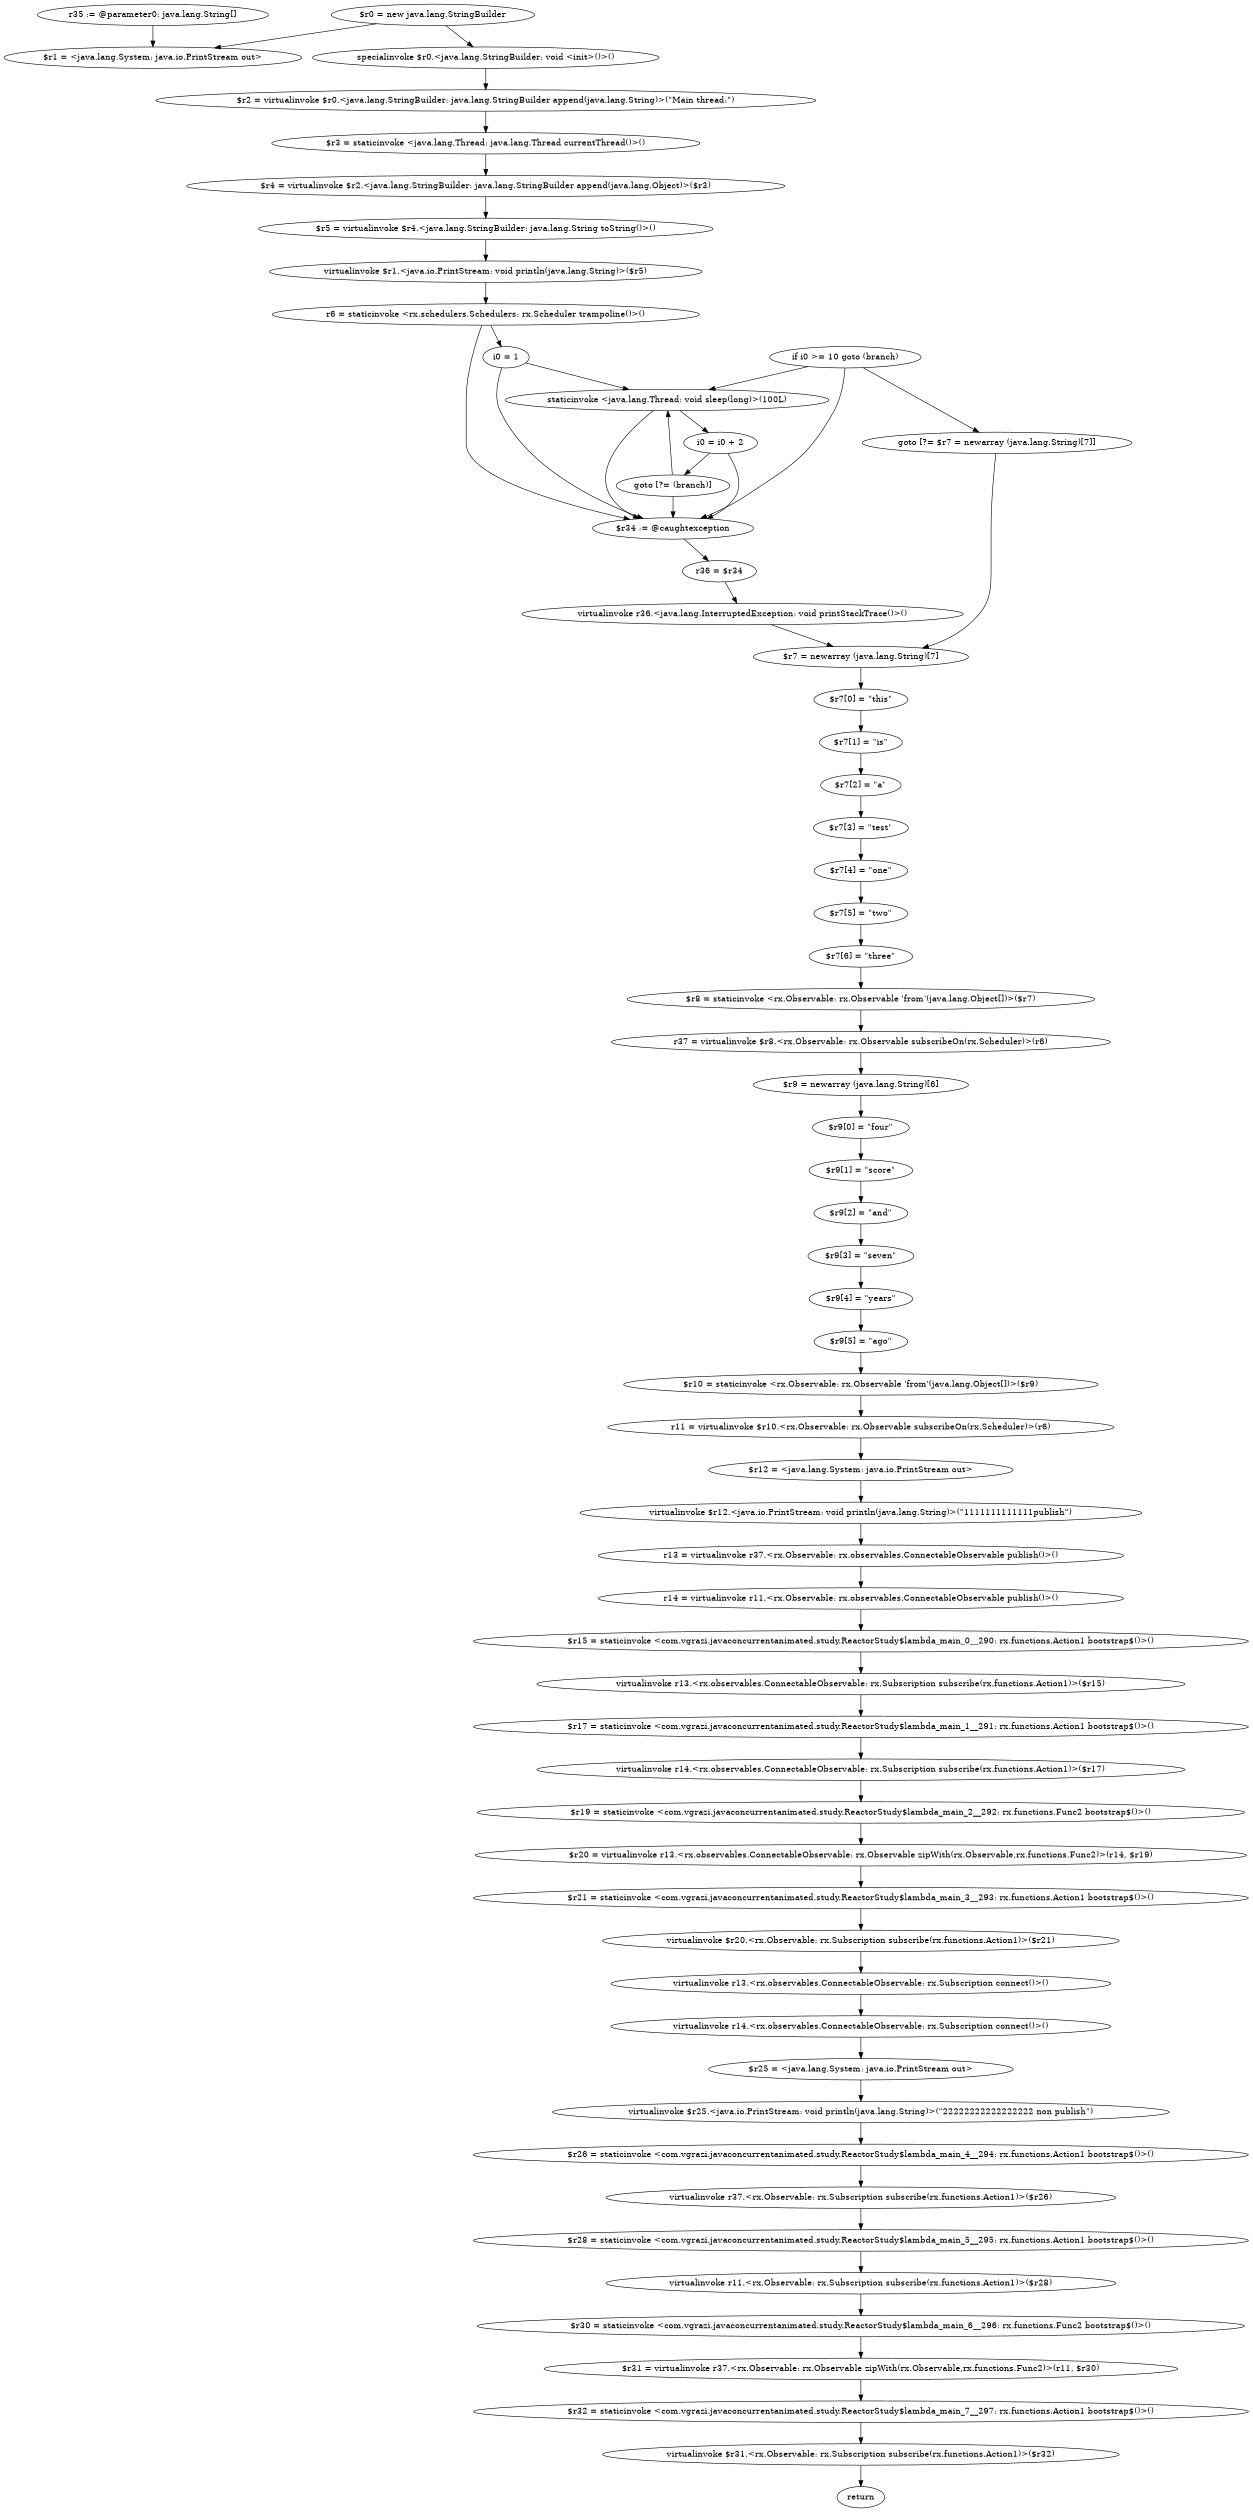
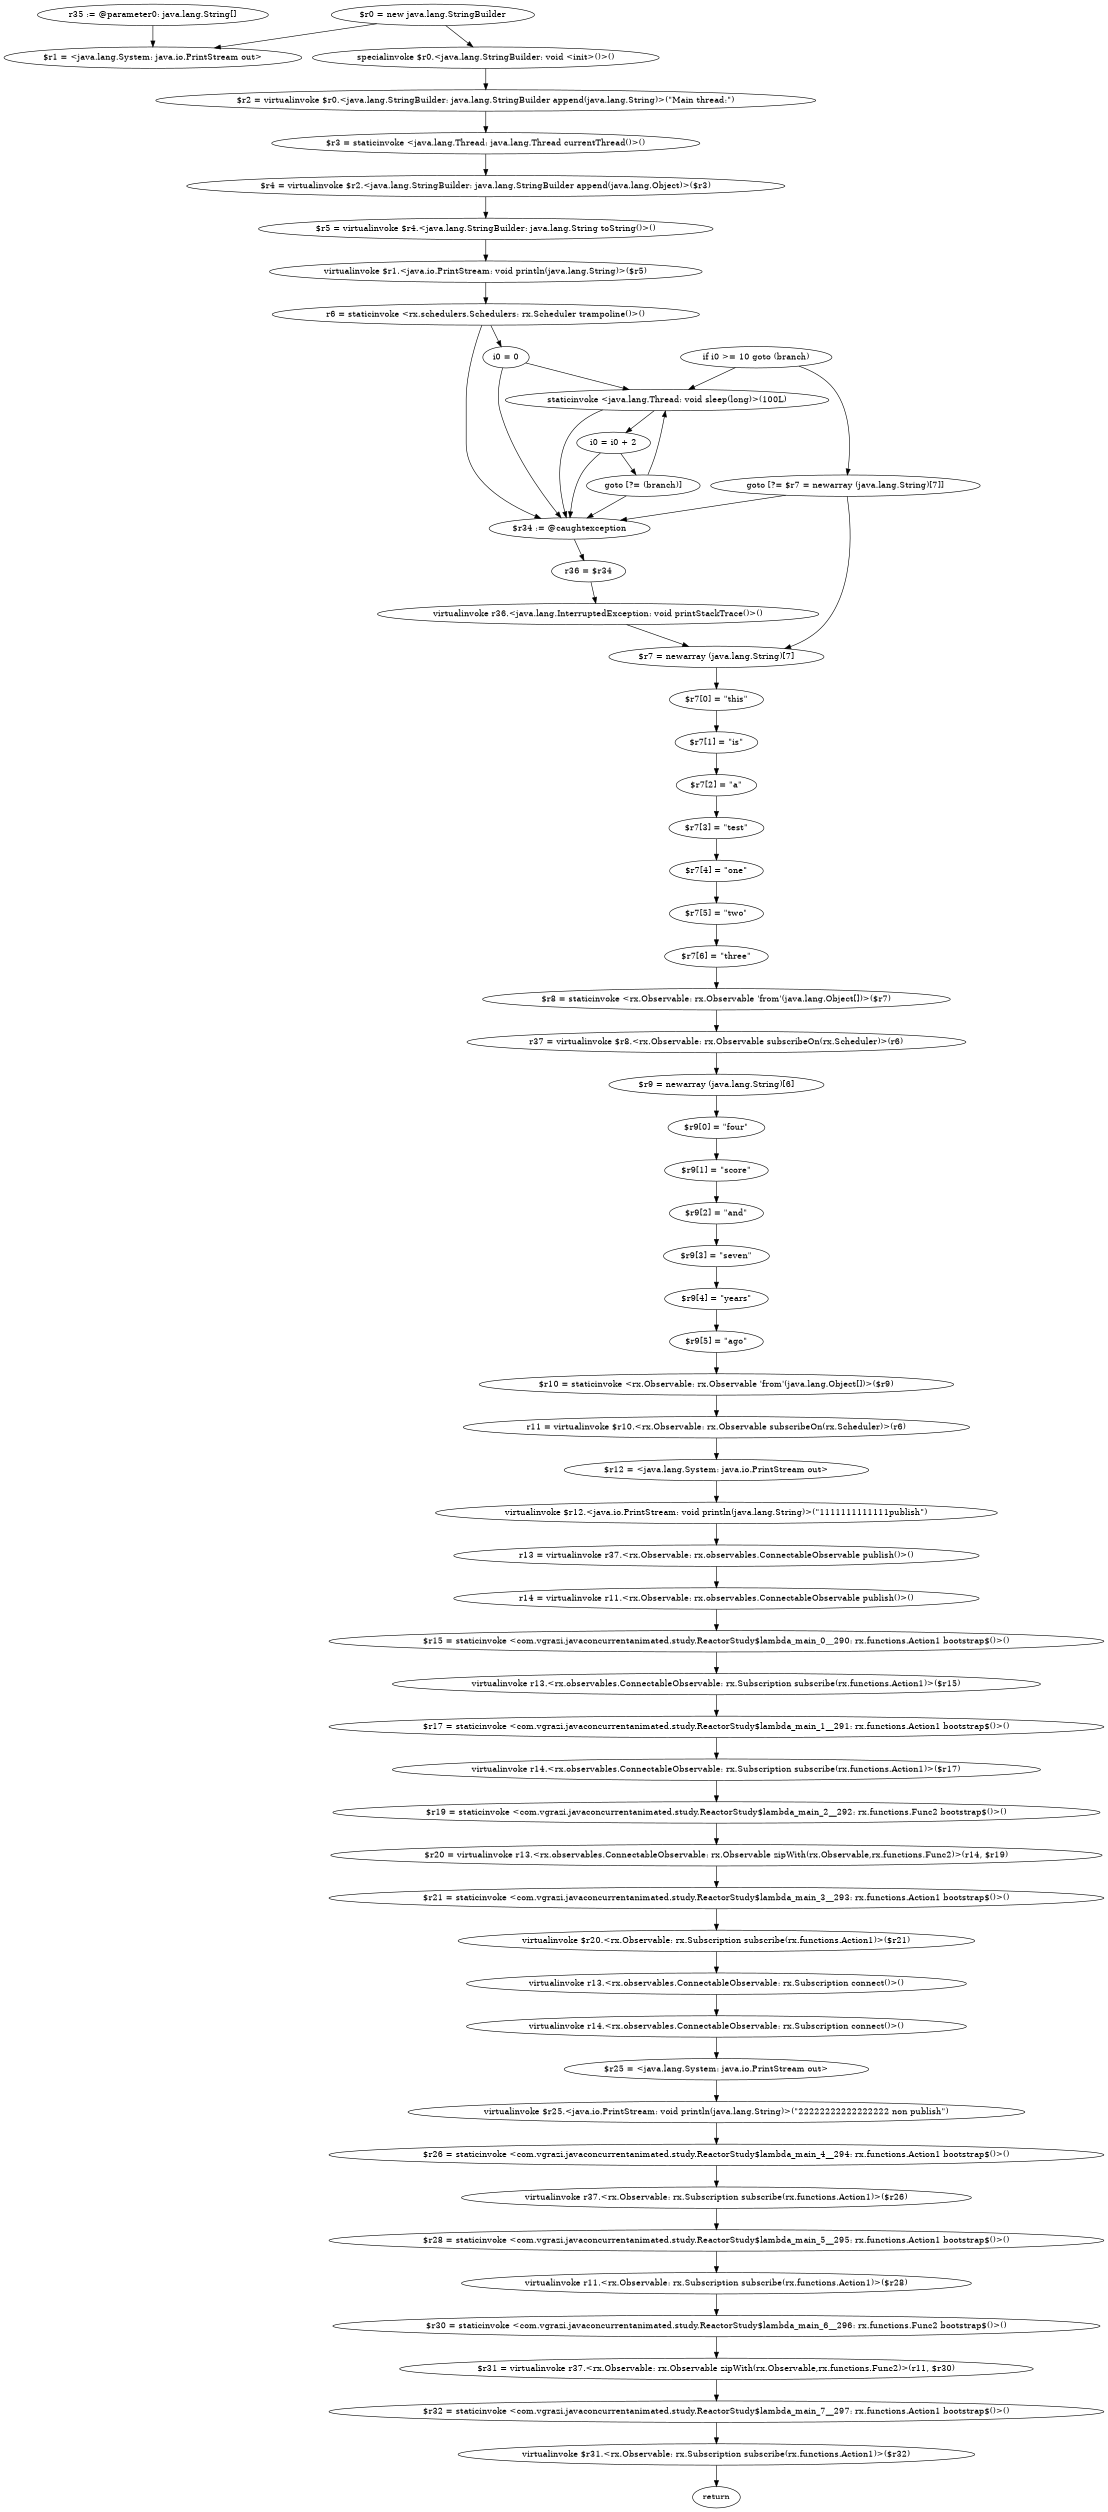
(506, 357) -> (506, 357)
(797, 460) -> (706, 507)
